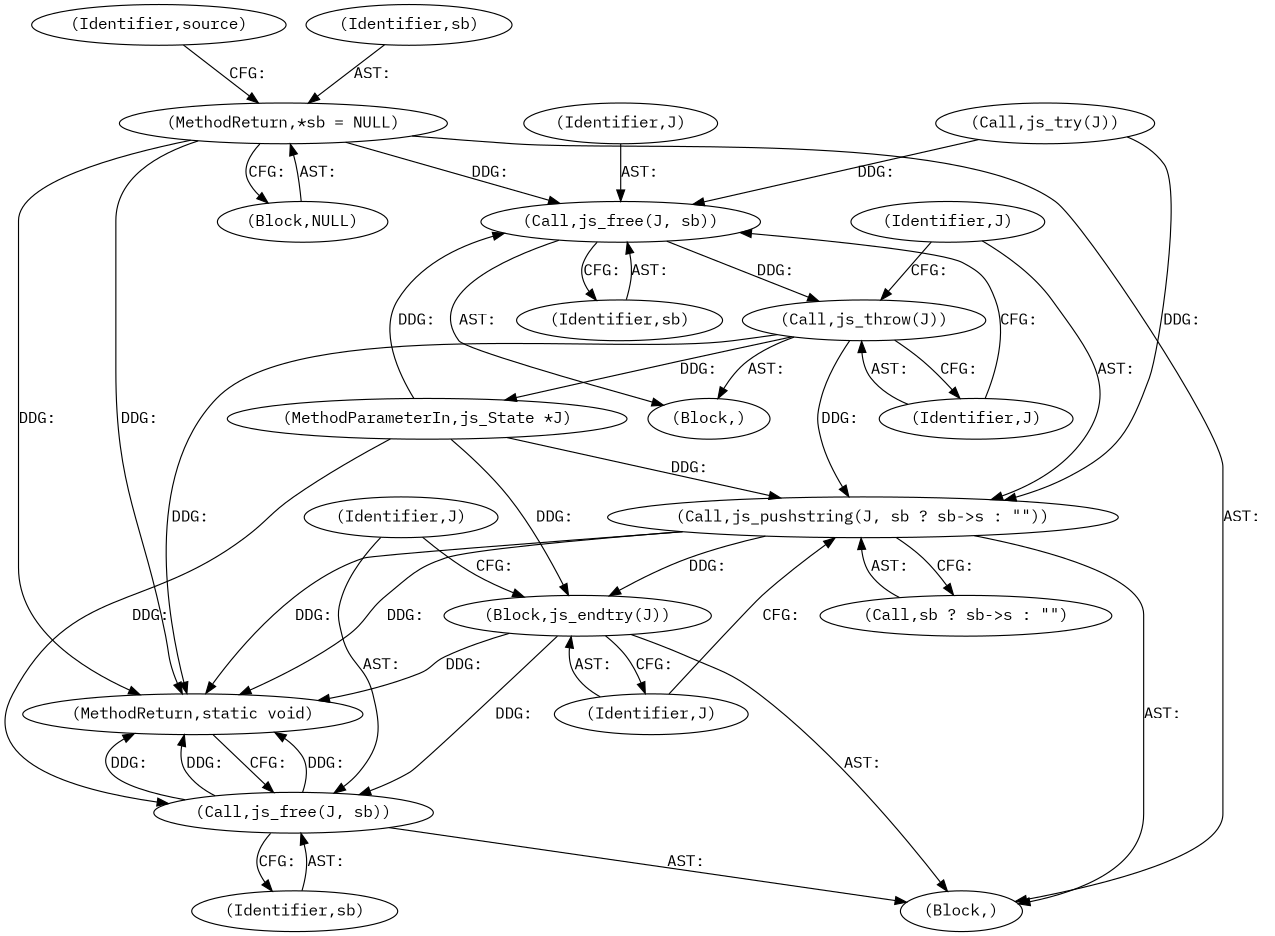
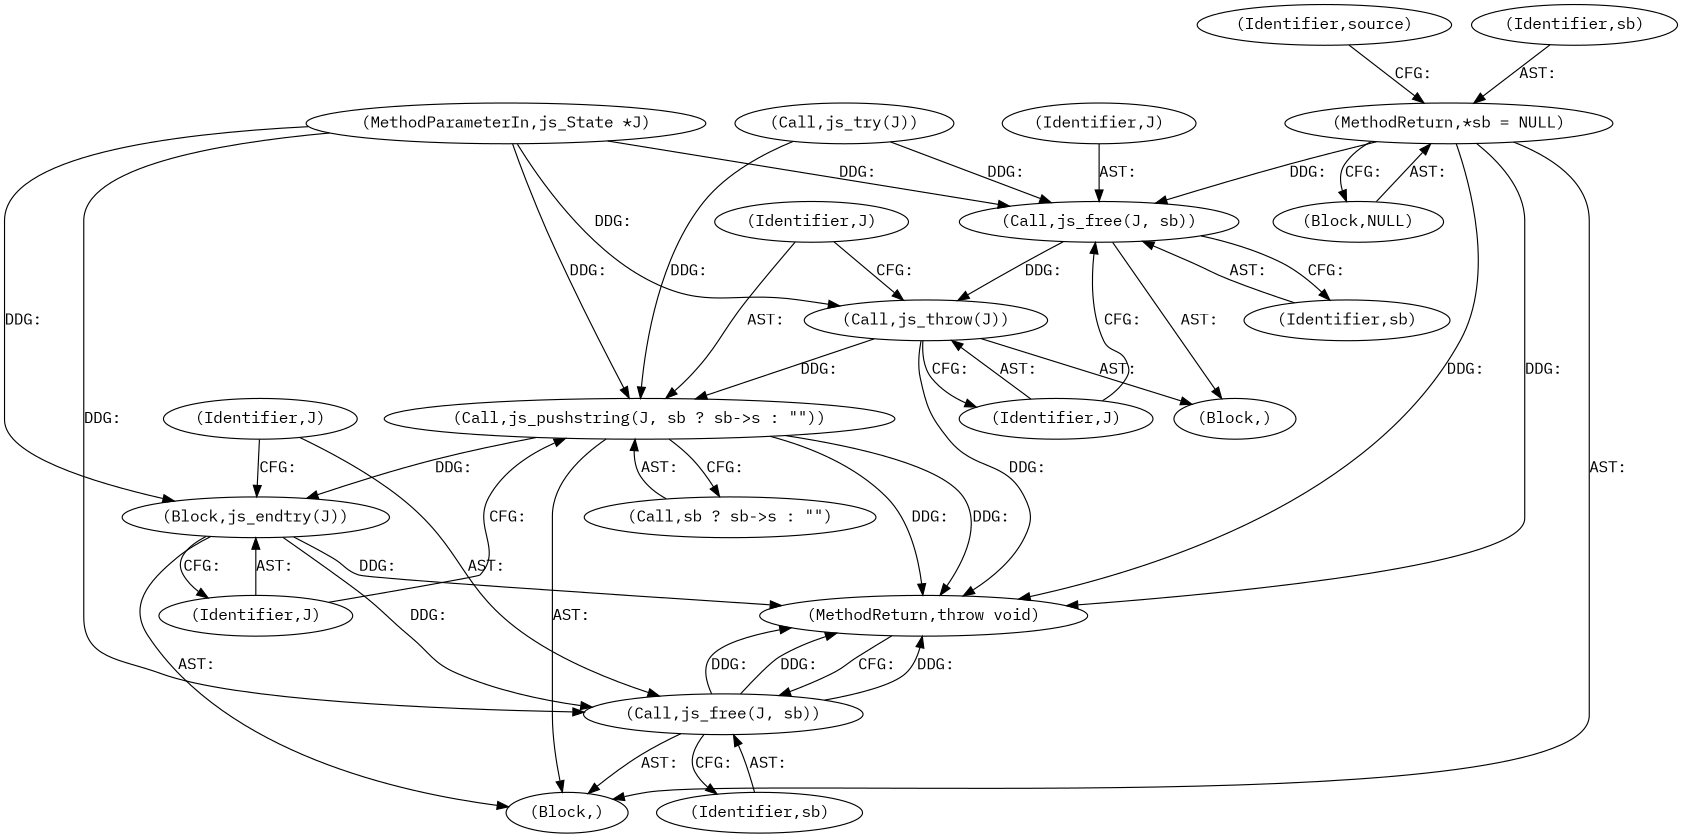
(654, 367) -> (645, 278)
(193, 714) -> (924, 616)
